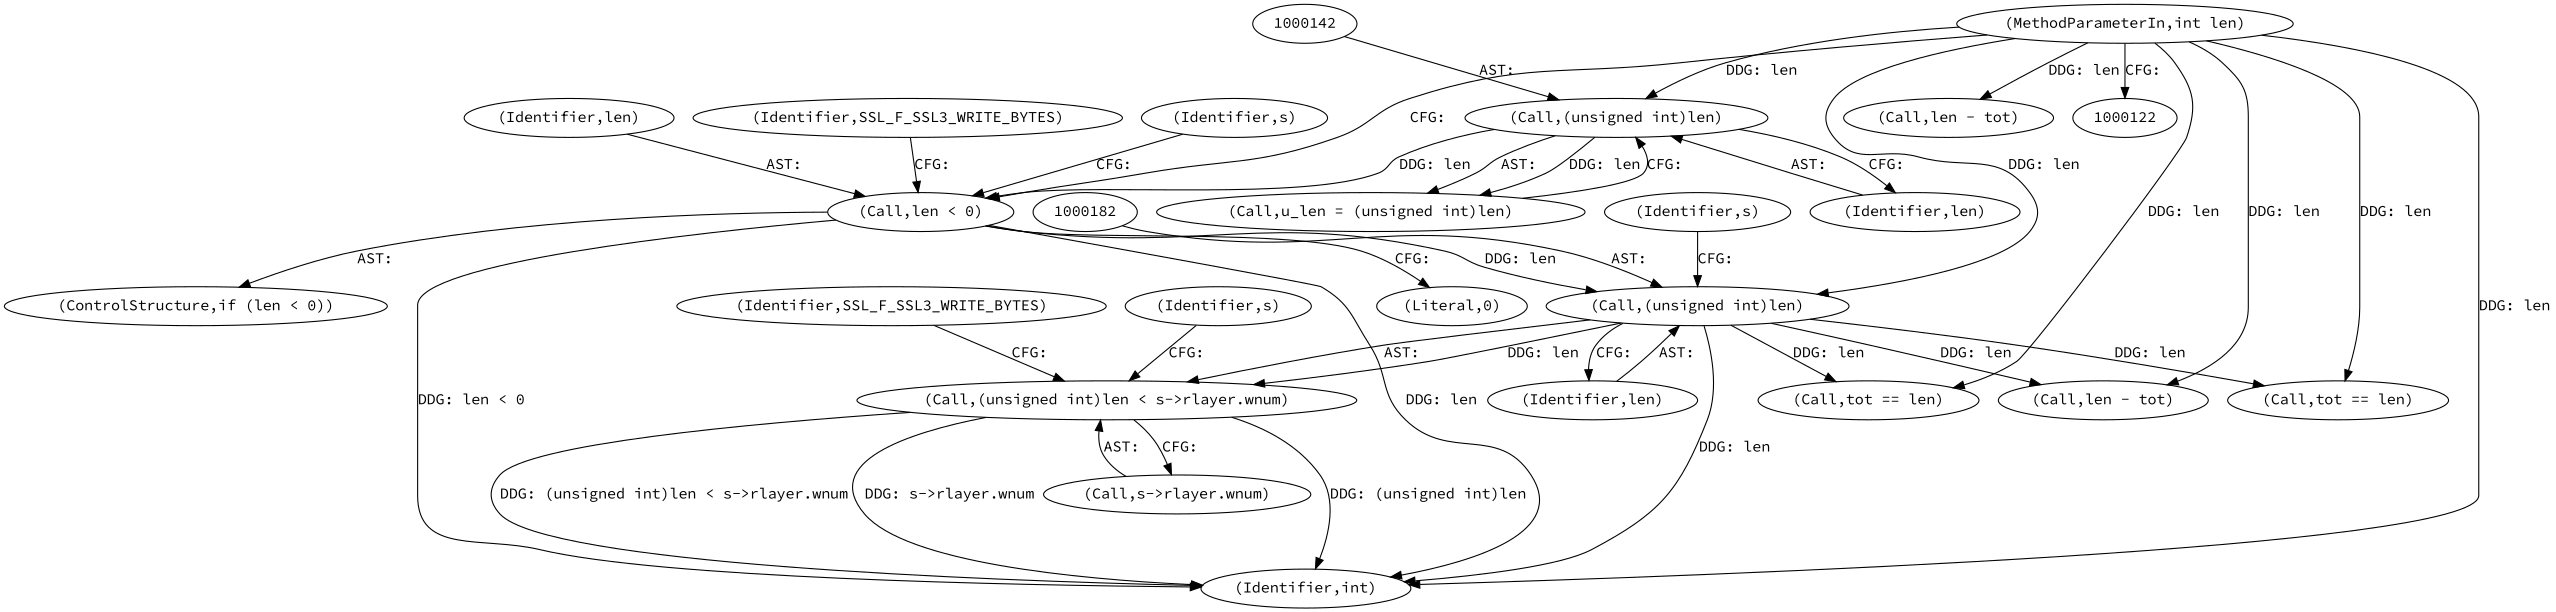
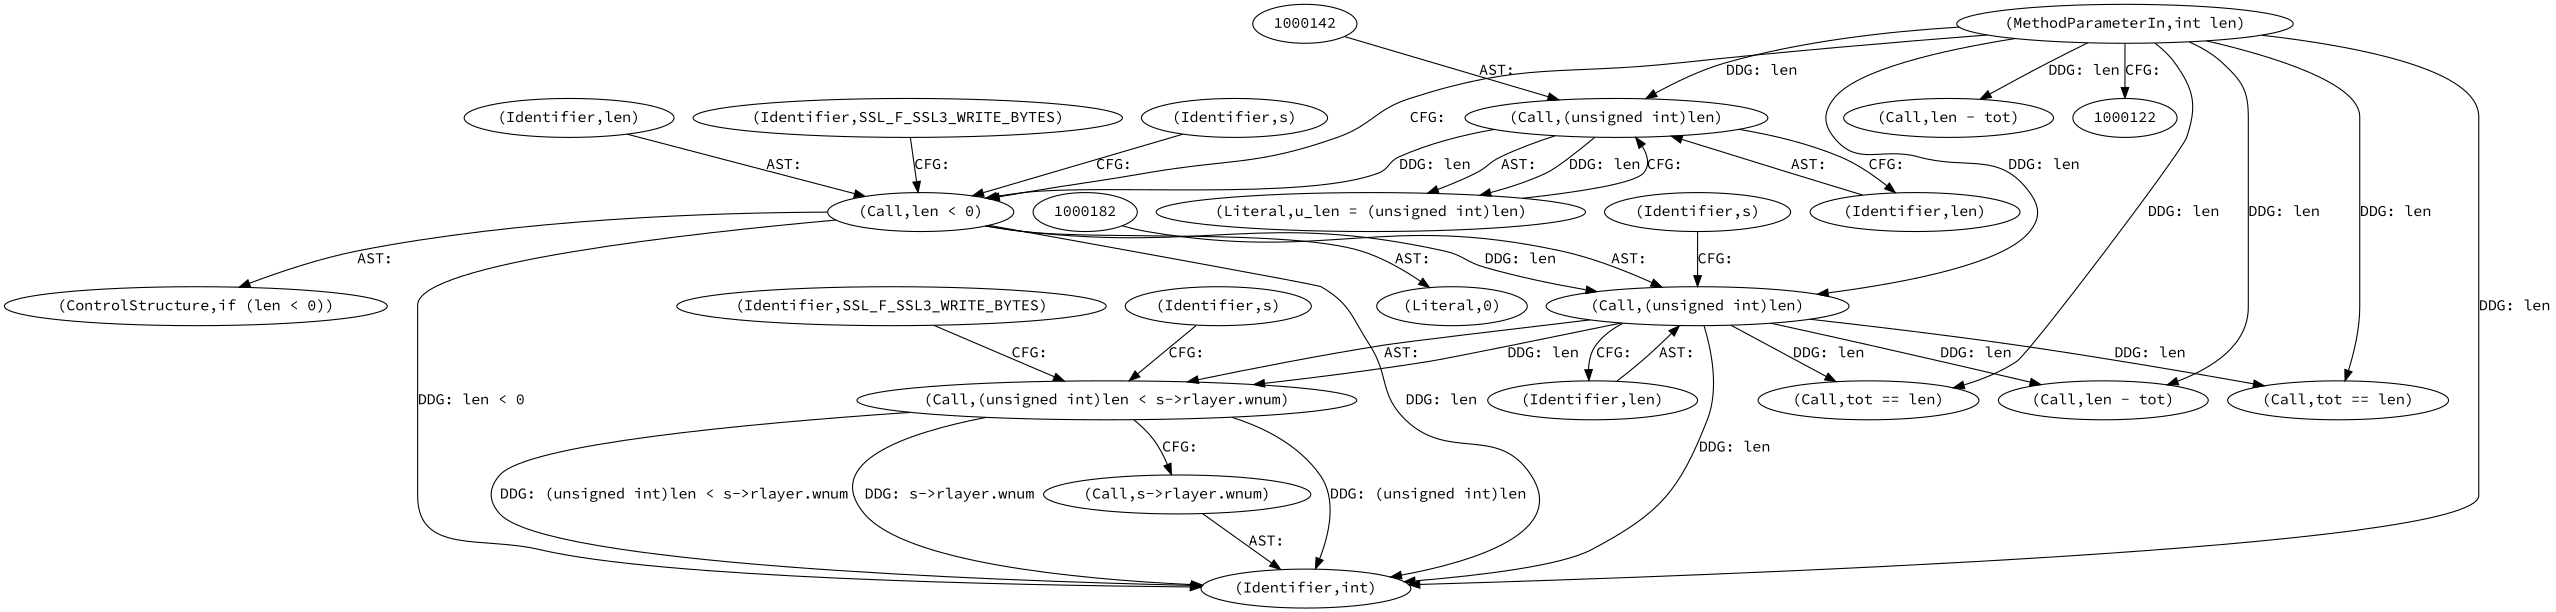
(1371, 212) -> (1371, 212)
(1417, 259) -> (1417, 259)
(1105, 458) -> (1237, 538)
